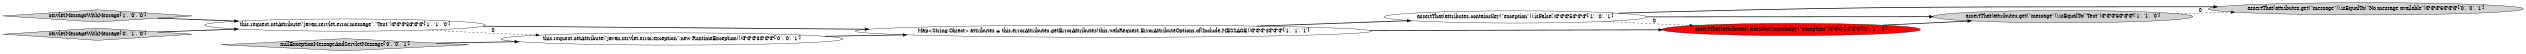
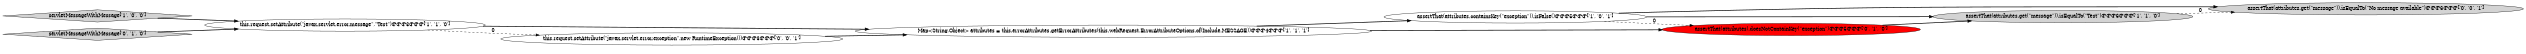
(345, 45) -> none
